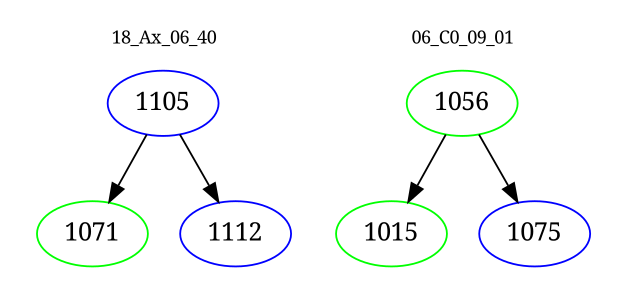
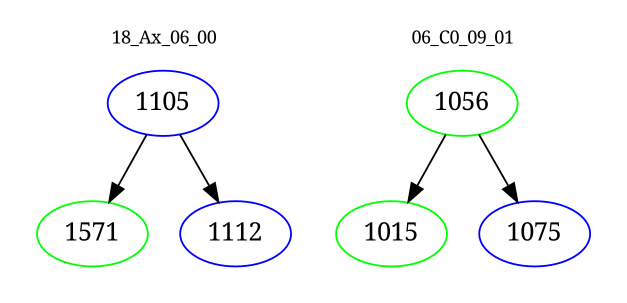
(164, 39) -> (164, 39)
(92, 234) -> (92, 234)
